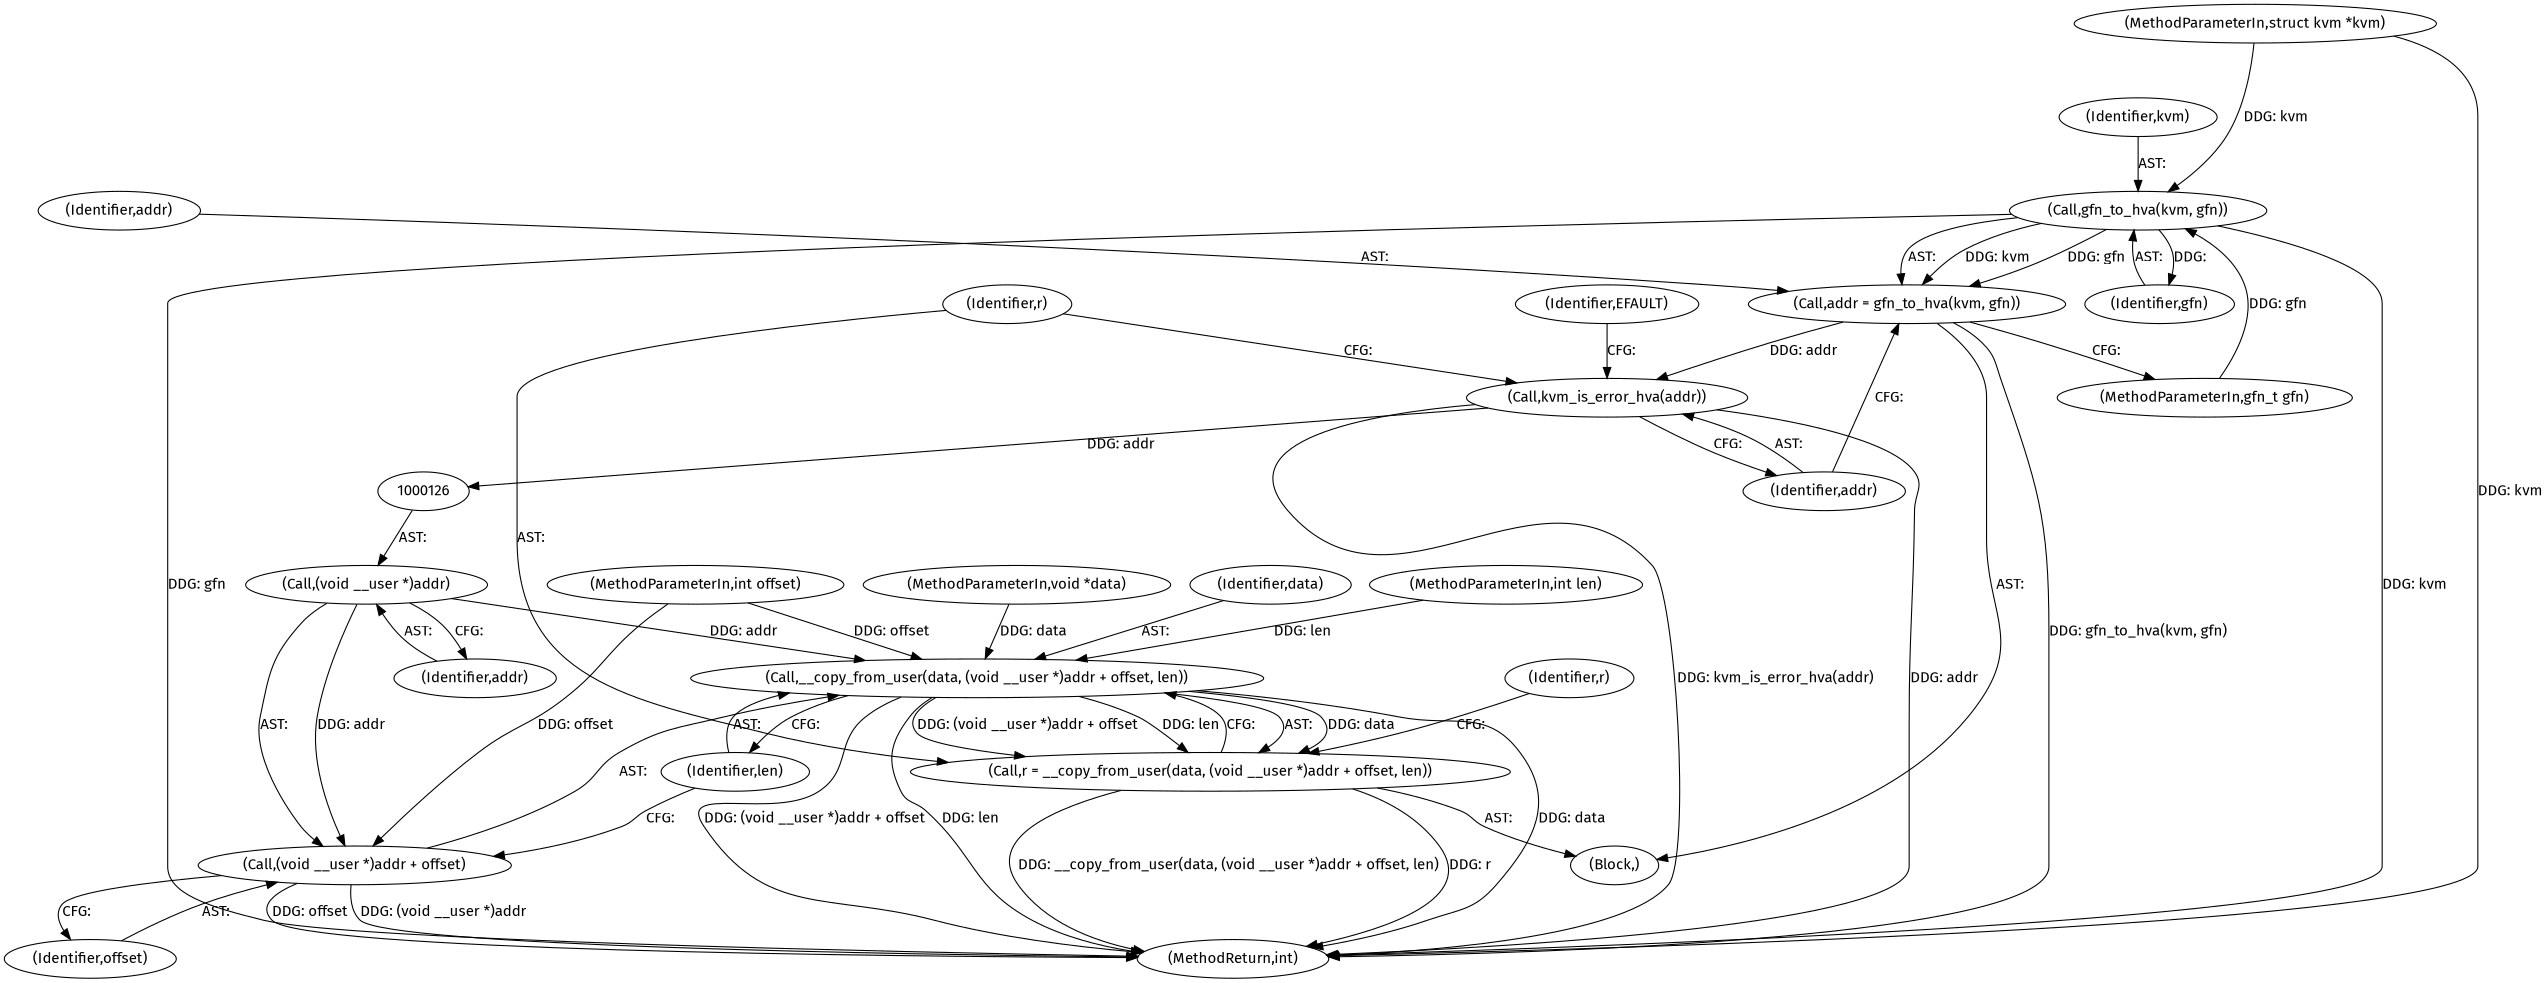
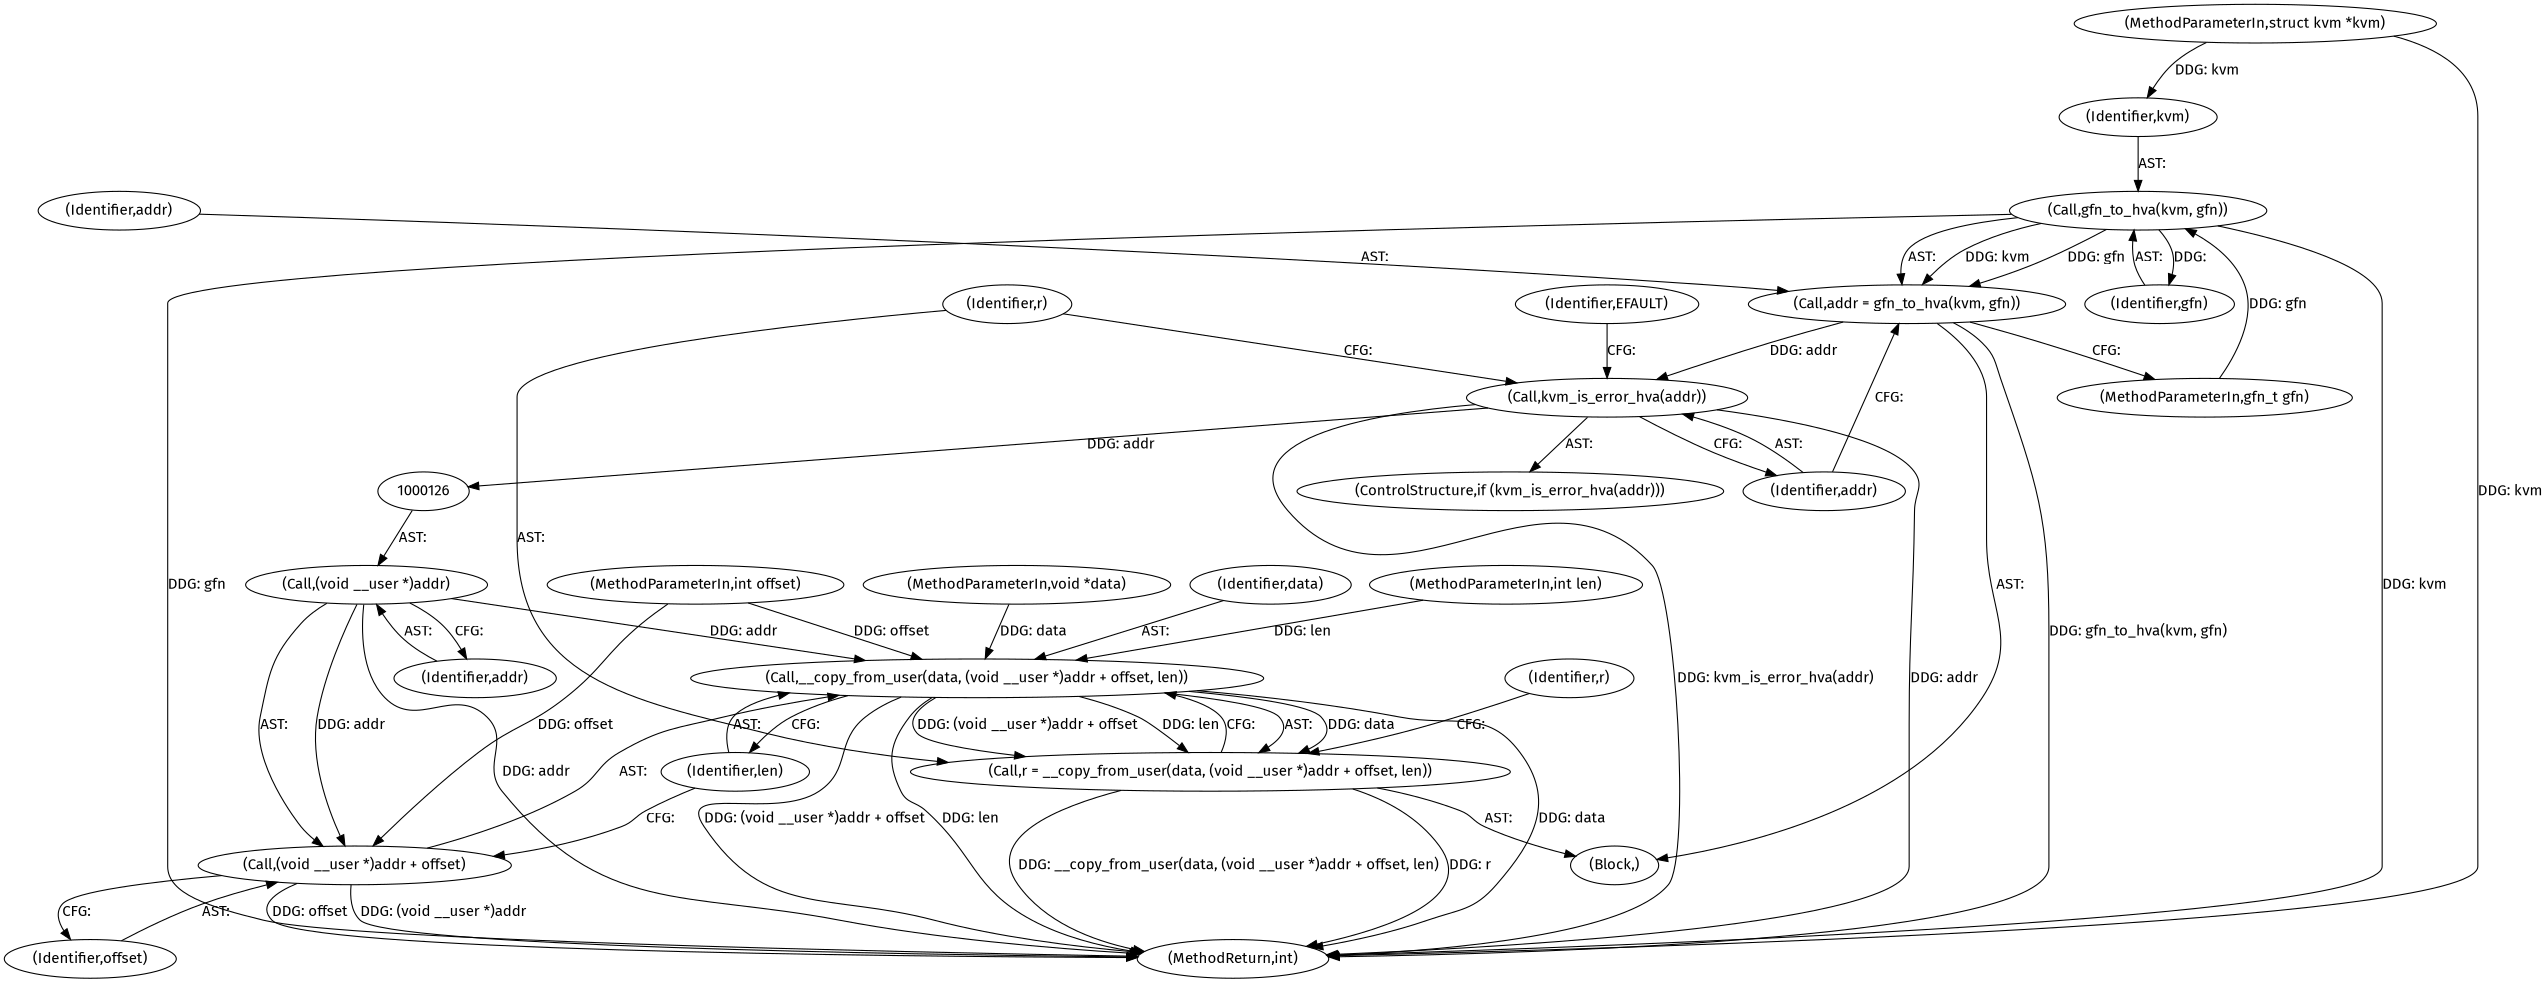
(2233, 124) -> (2176, 61)
none -> (1510, 491)
none -> (658, 893)
